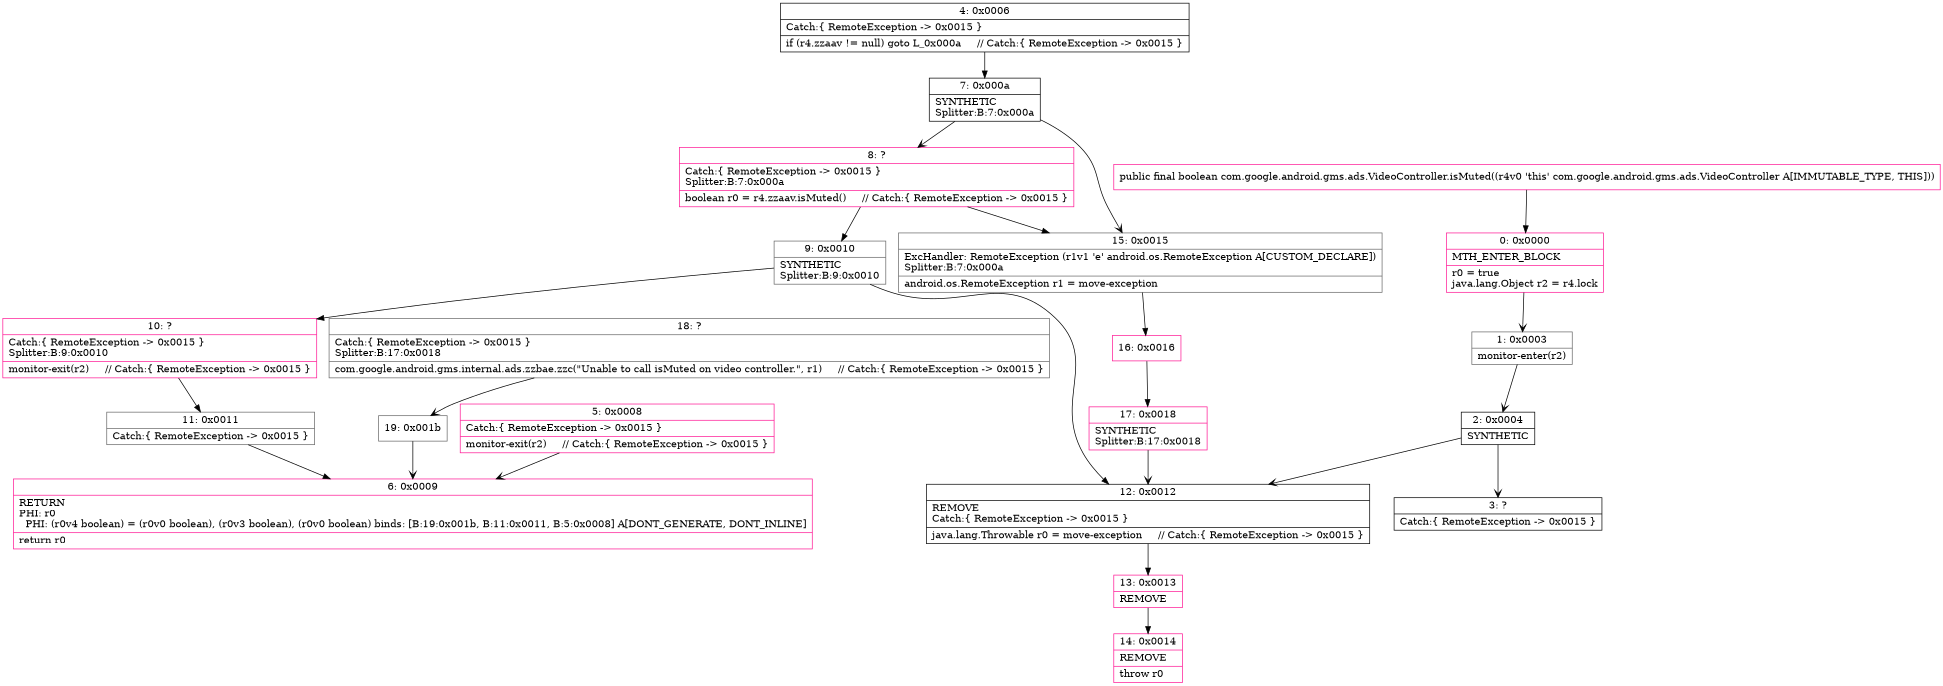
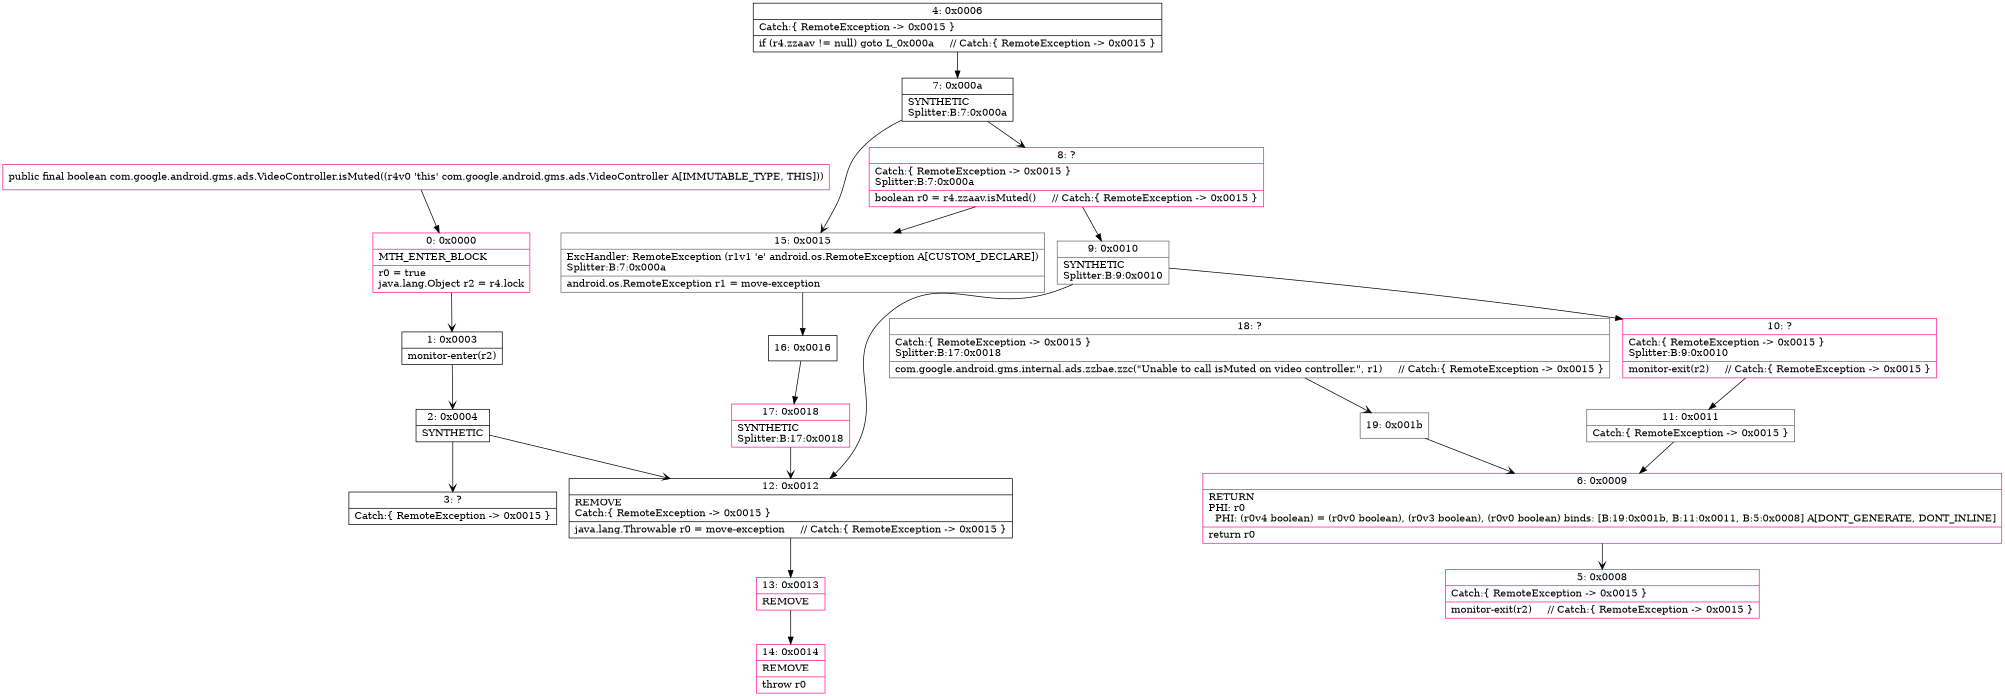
(1147, 348) -> (803, 348)
(1522, 348) -> (452, 348)
(531, 465) -> (1602, 553)
